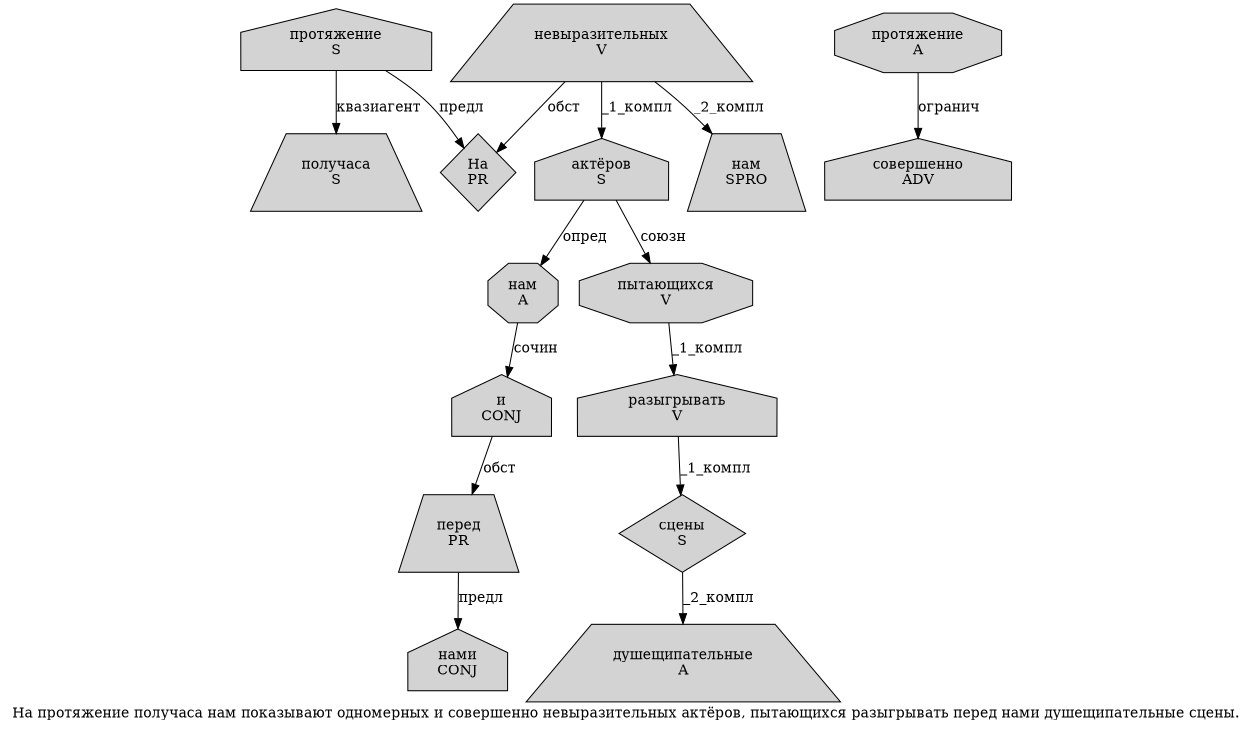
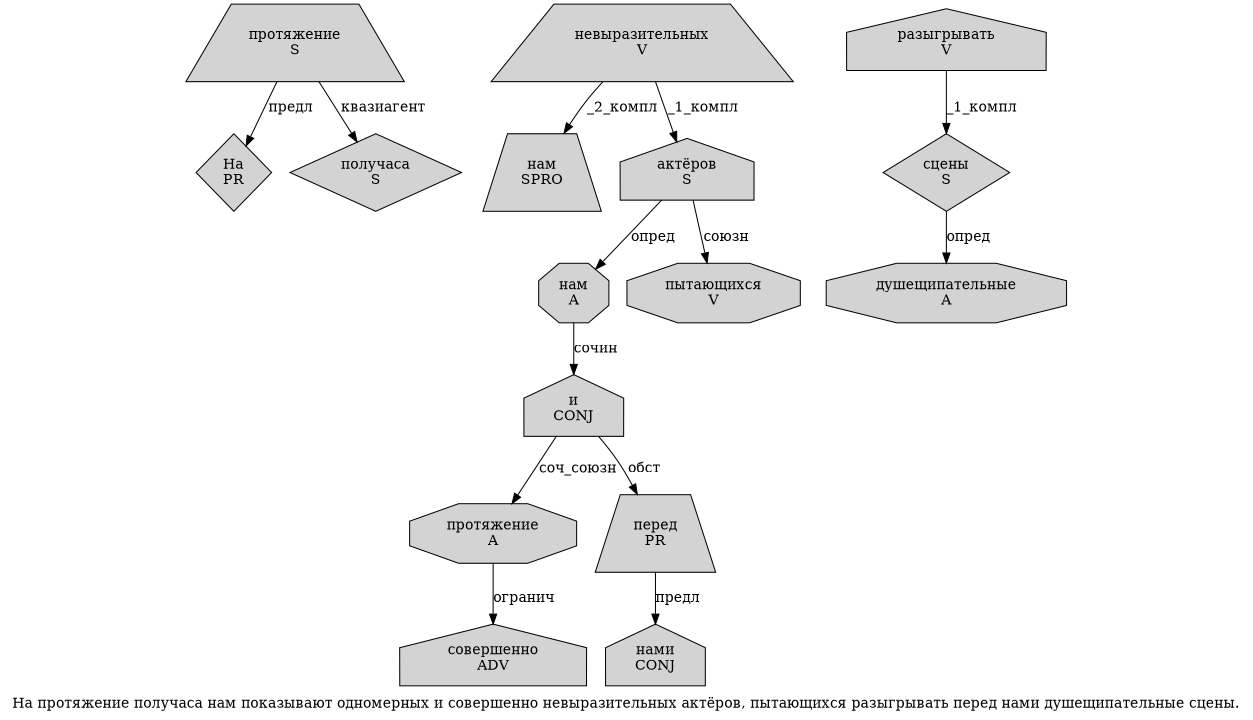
(336, 43) -> (295, 43)
(534, 113) -> none
(336, 173) -> (376, 173)
(671, 344) -> none
none -> (537, 466)
(719, 598) -> (968, 237)
(683, 663) -> (946, 293)
